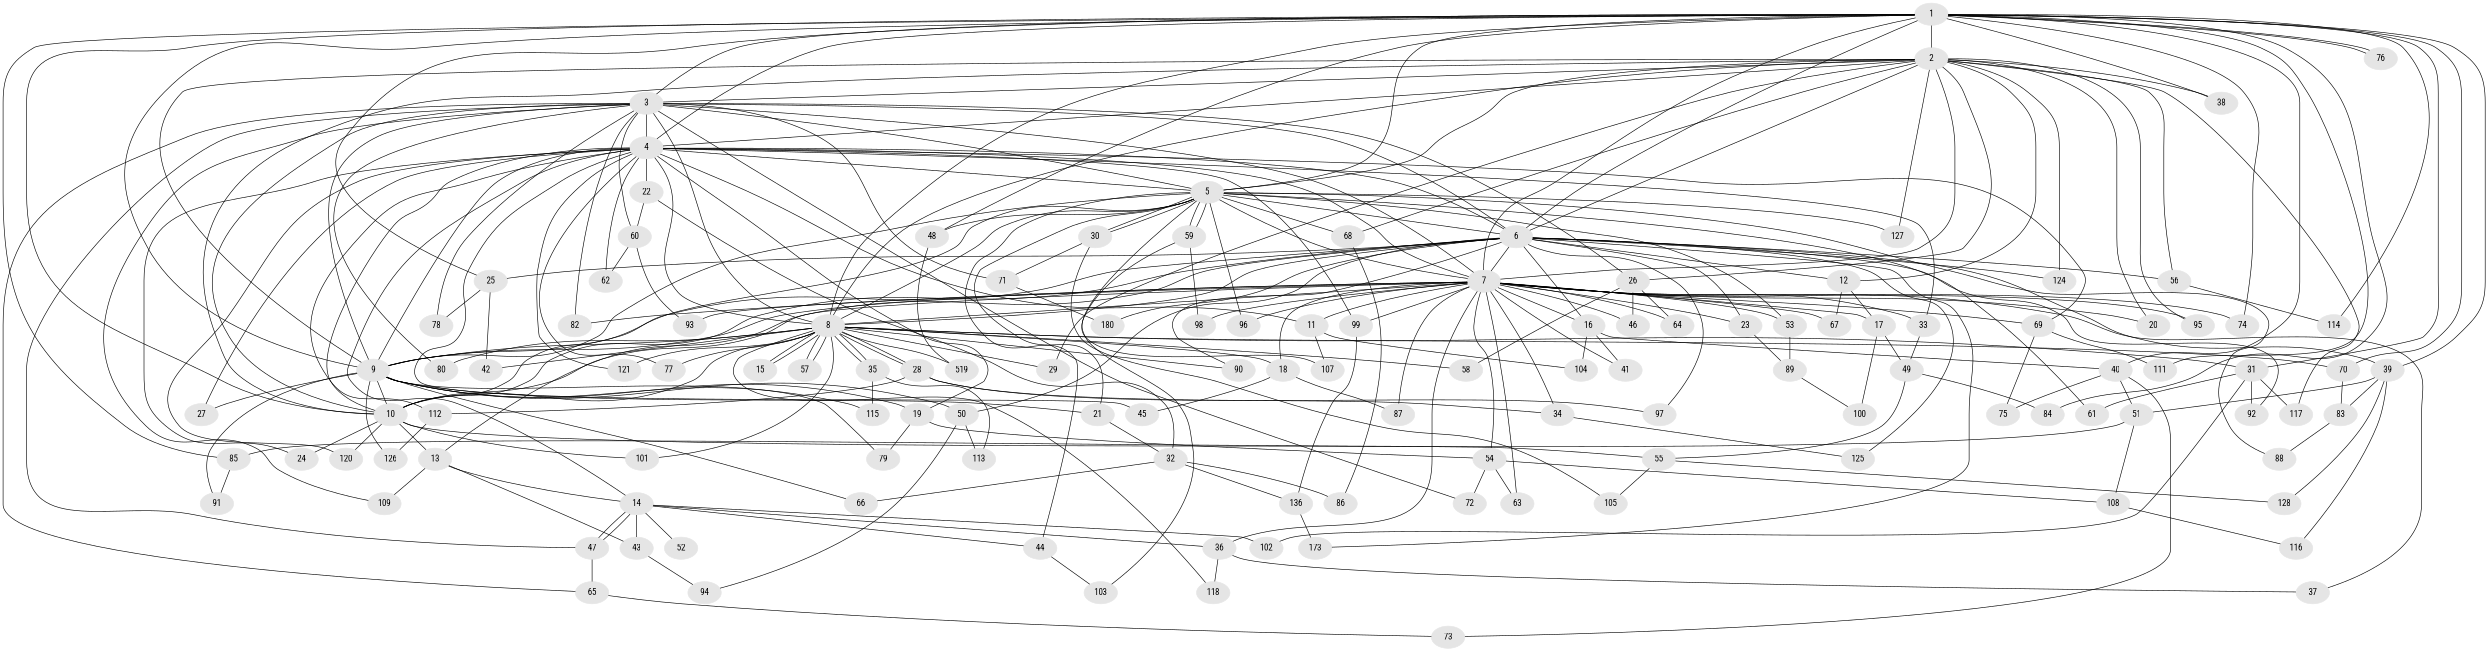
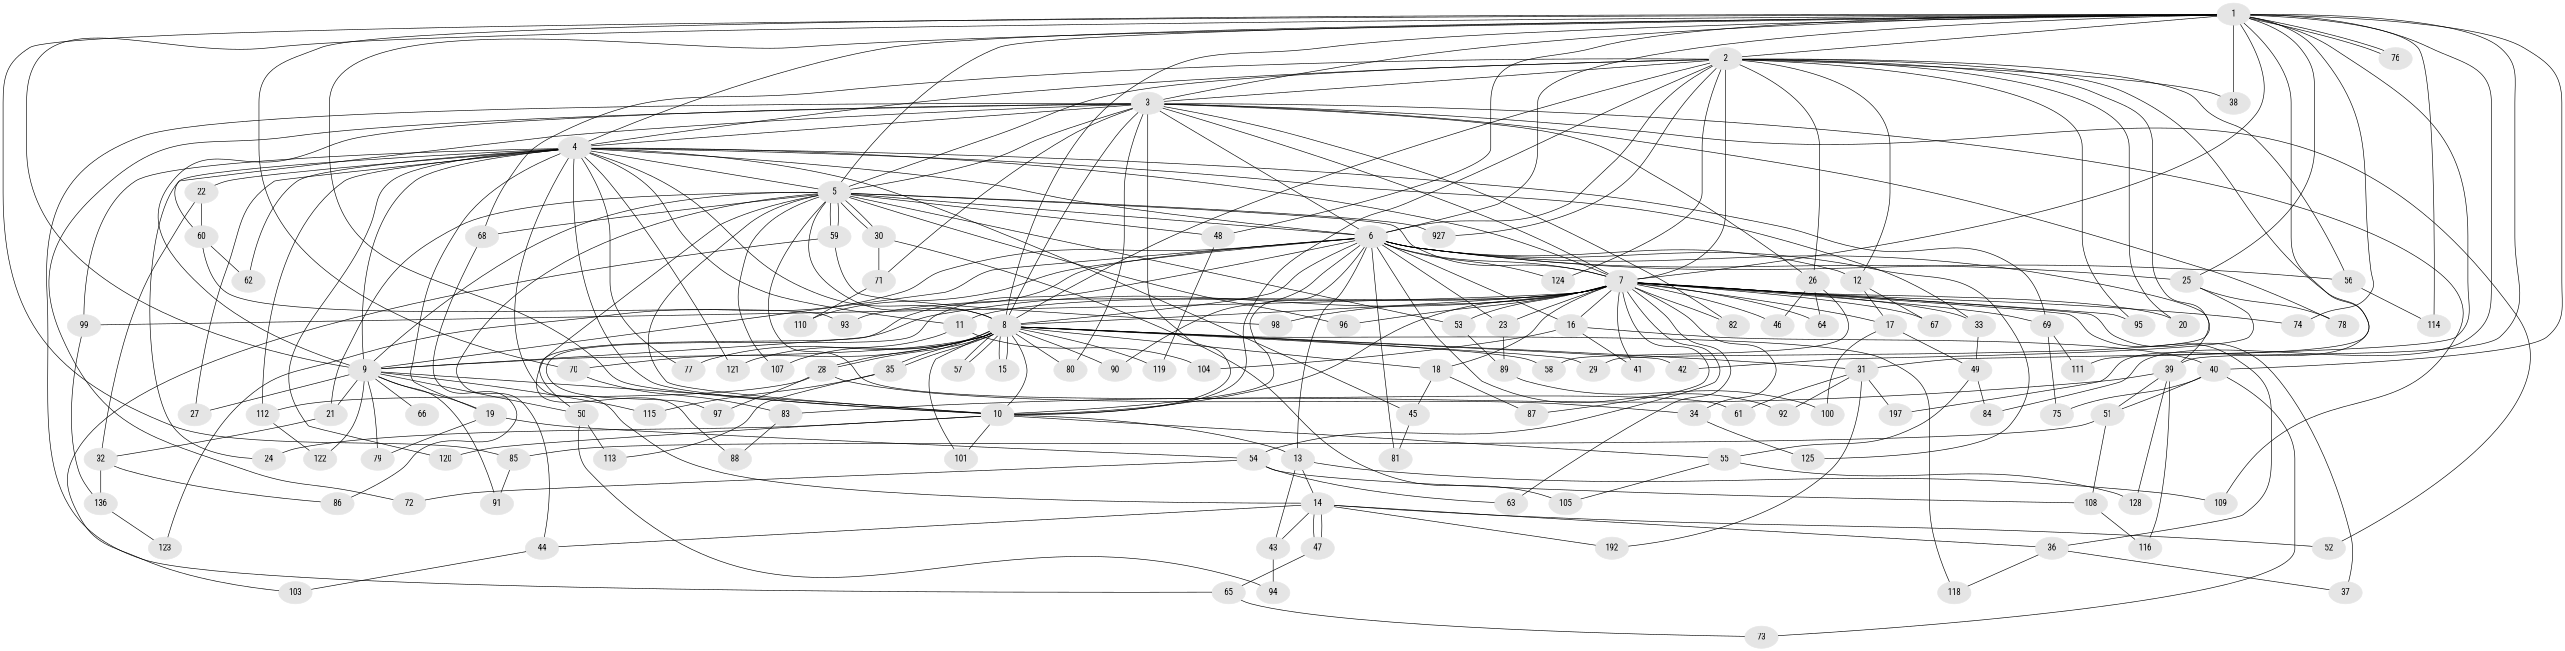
(866, 65) -> none
(1897, 237) -> (1439, 237)
(1108, 326) -> (800, 326)
(32, 346) -> (2030, 134)
(962, 370) -> (1159, 370)
(2296, 415) -> (1896, 415)
(391, 459) -> (320, 459)
none -> (1396, 459)
(1016, 481) -> none
(1266, 548) -> (1612, 548)
(1315, 548) -> (165, 548)
